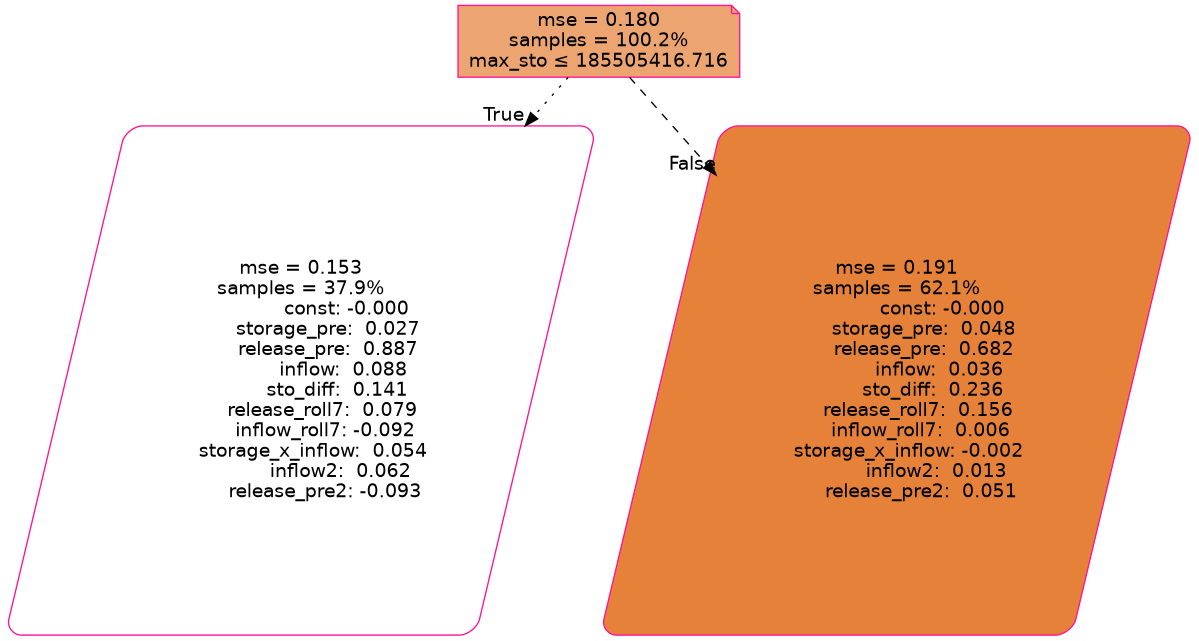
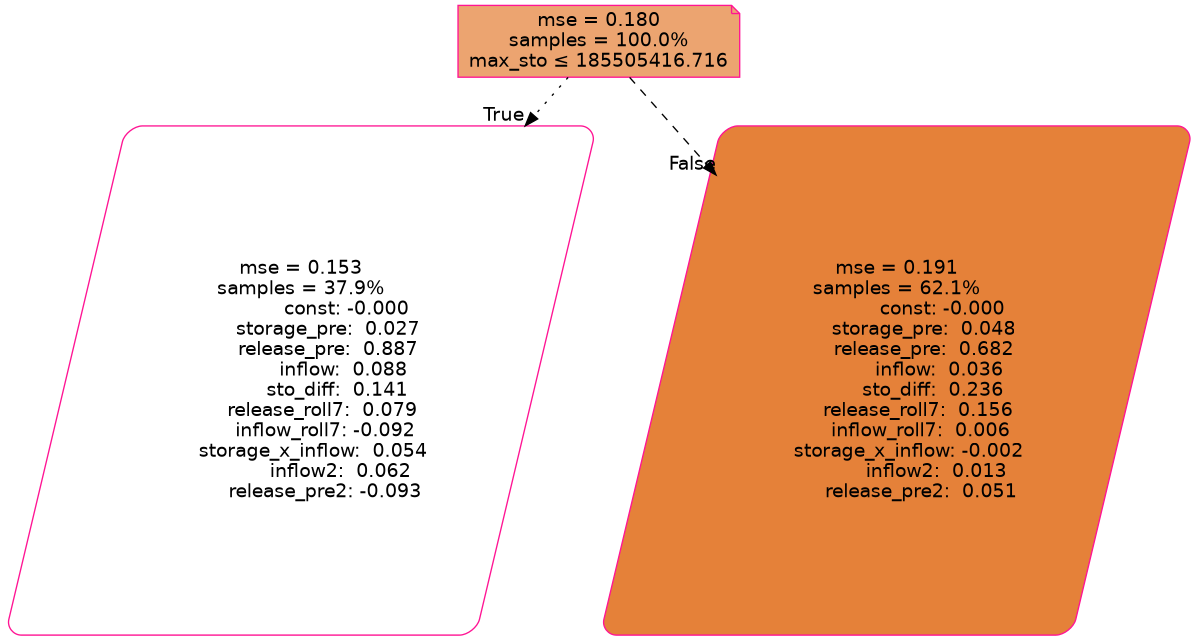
(599, 41) -> (599, 41)
